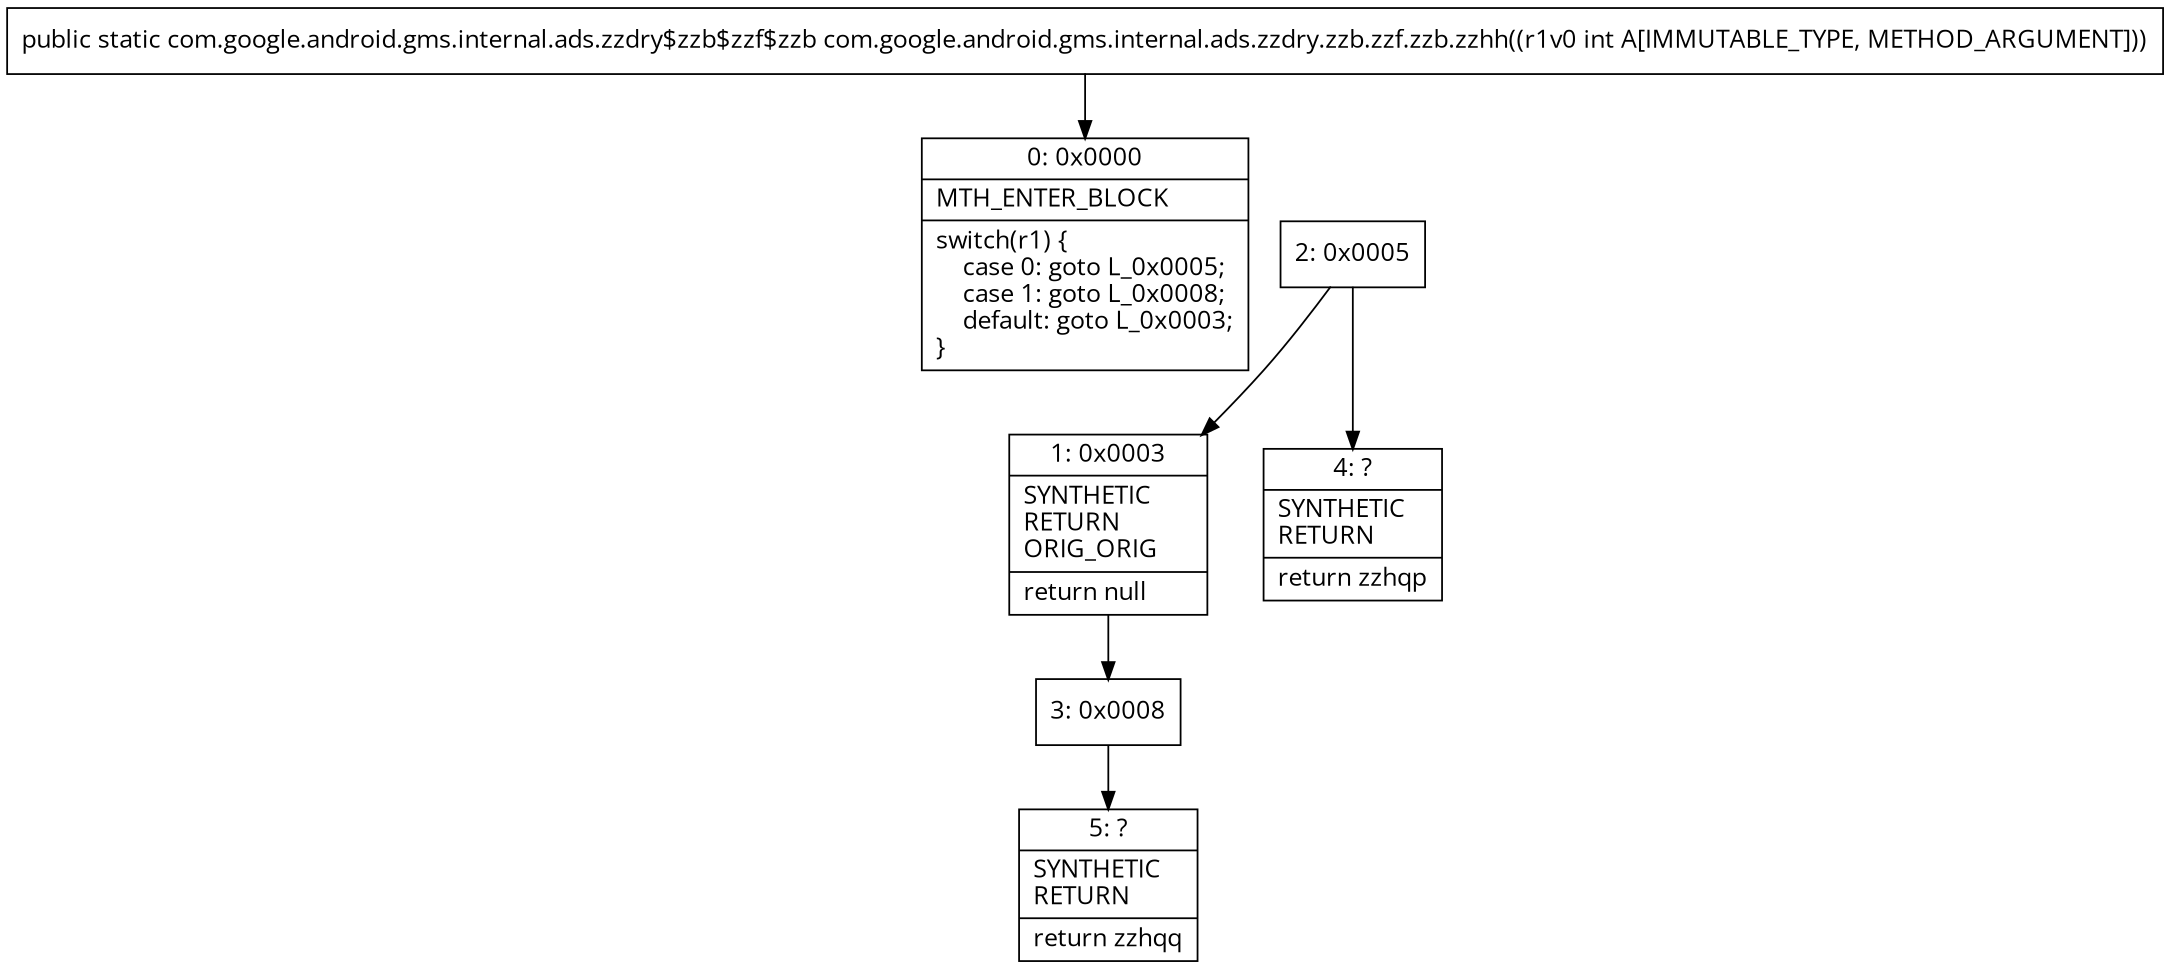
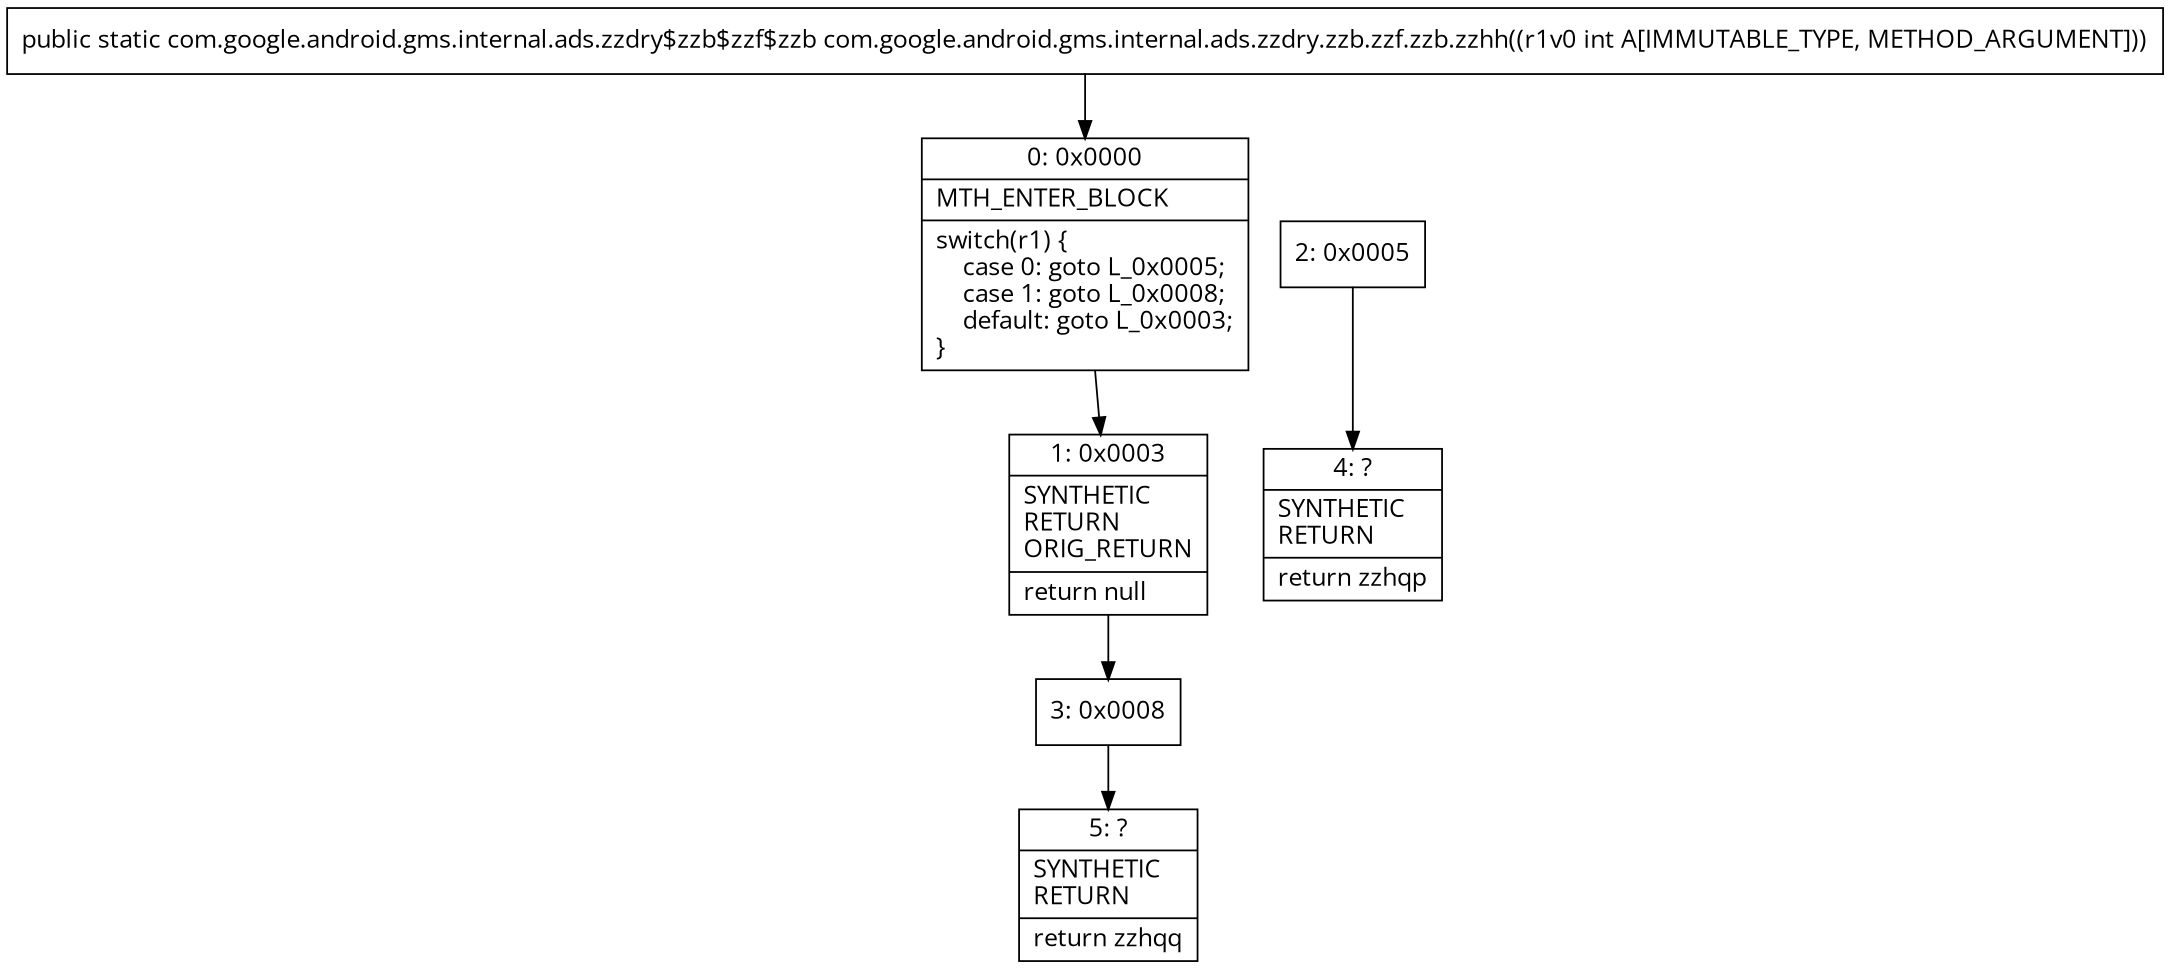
(1275, 357) -> (1097, 394)
(1091, 550) -> (1108, 550)
